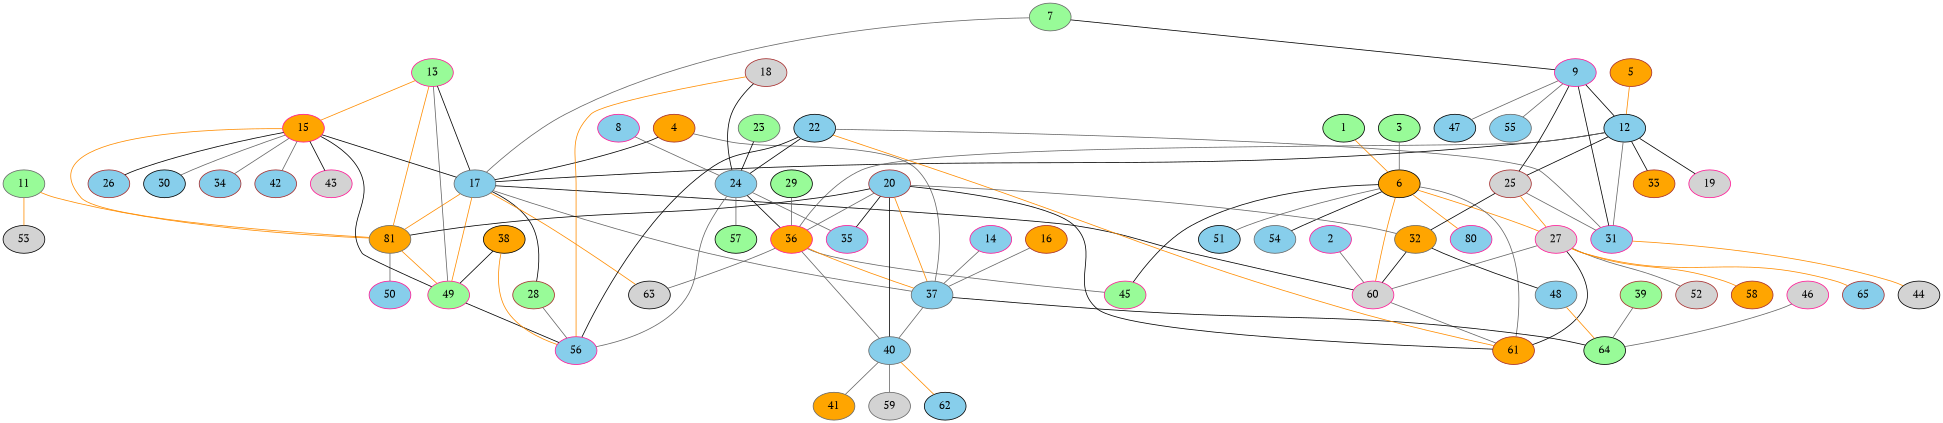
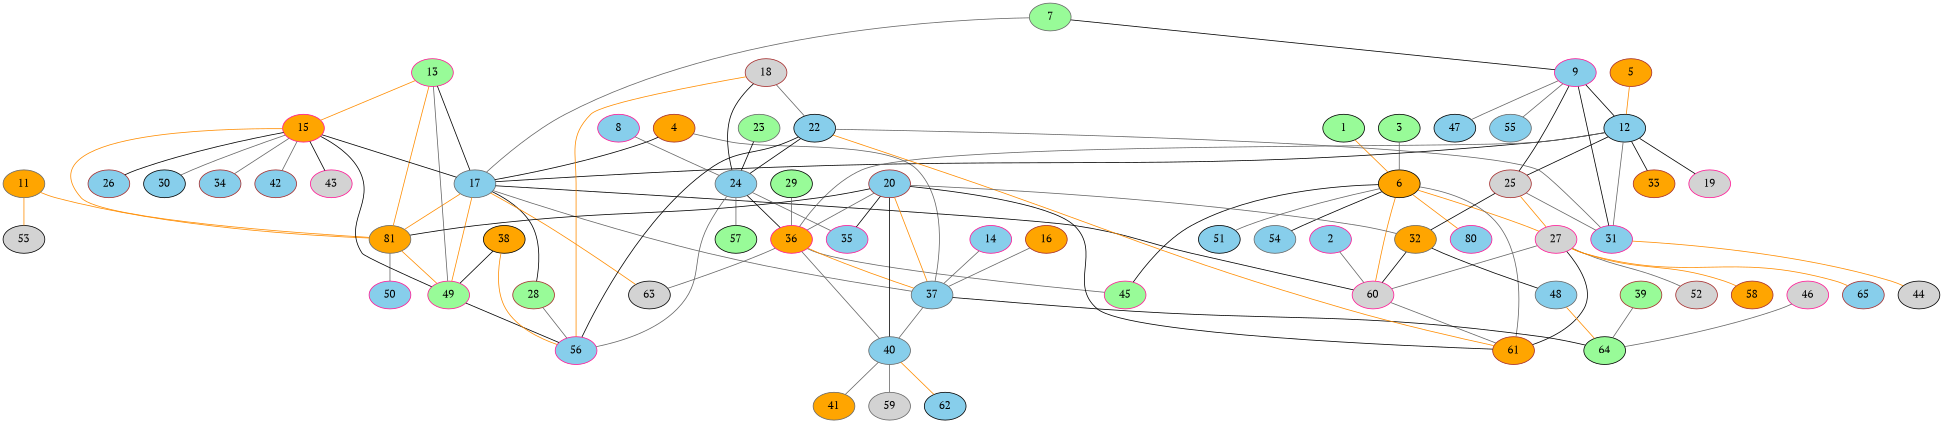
none -> (790, 100)
(24, 184) -> (24, 184)
